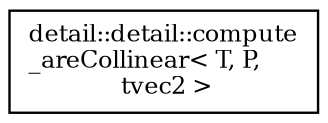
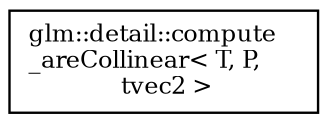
(164, 62) -> (164, 62)
